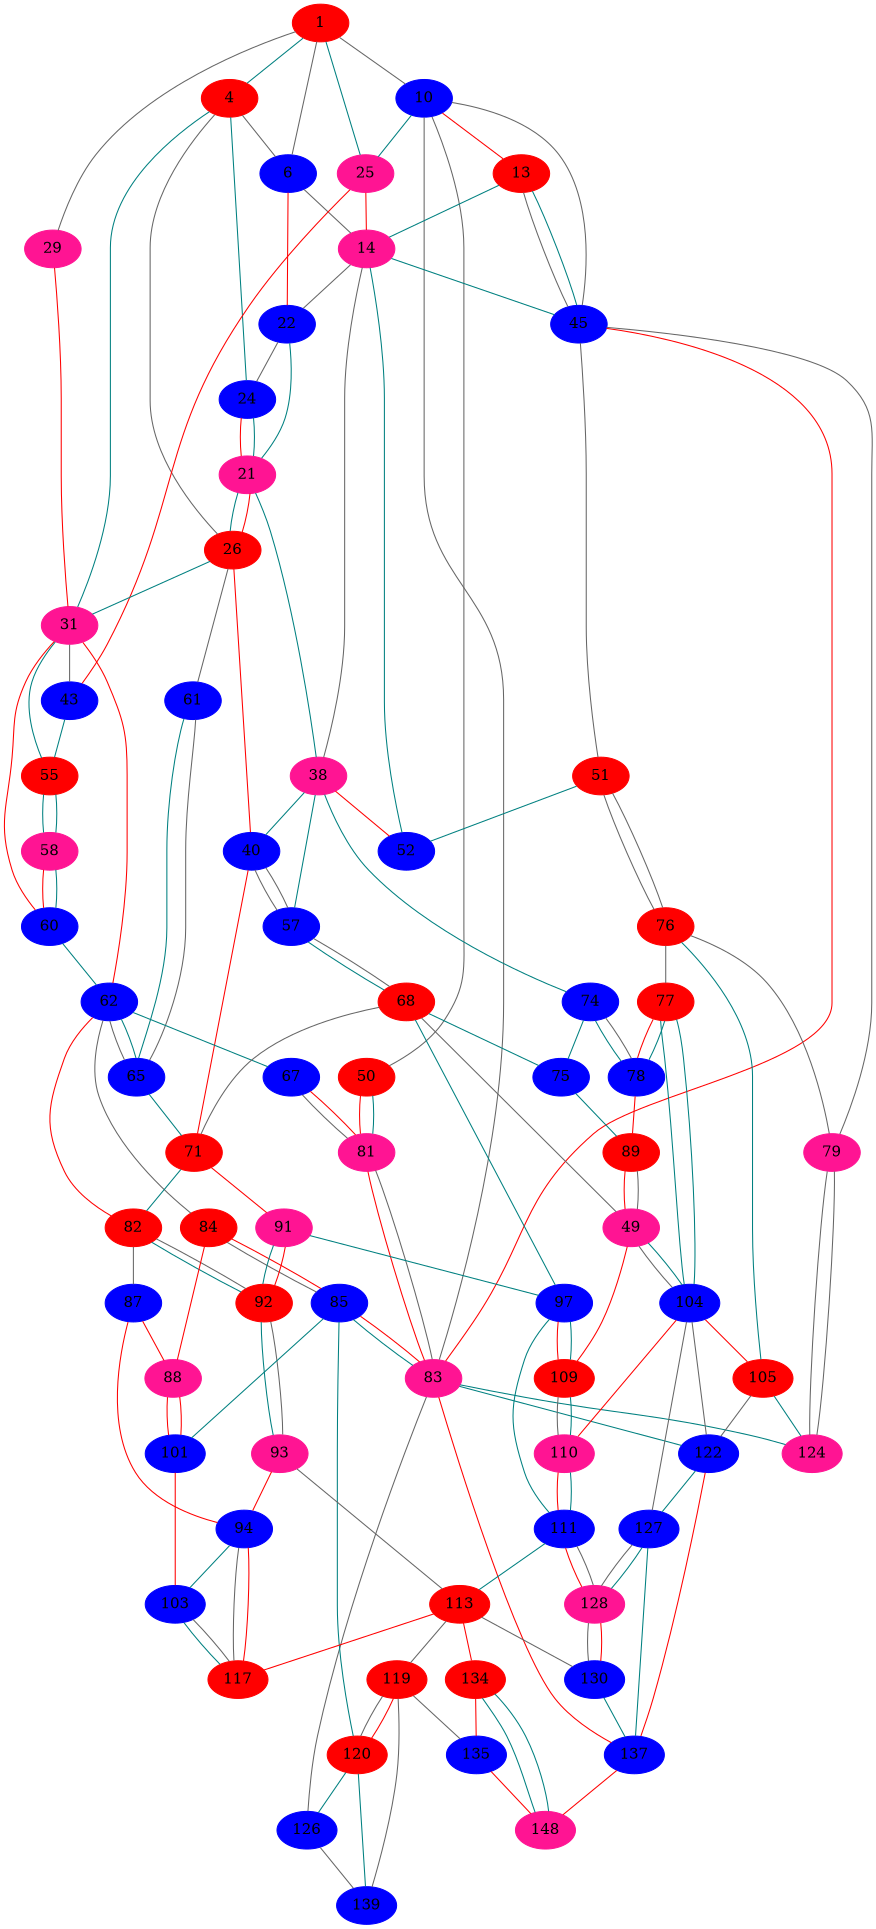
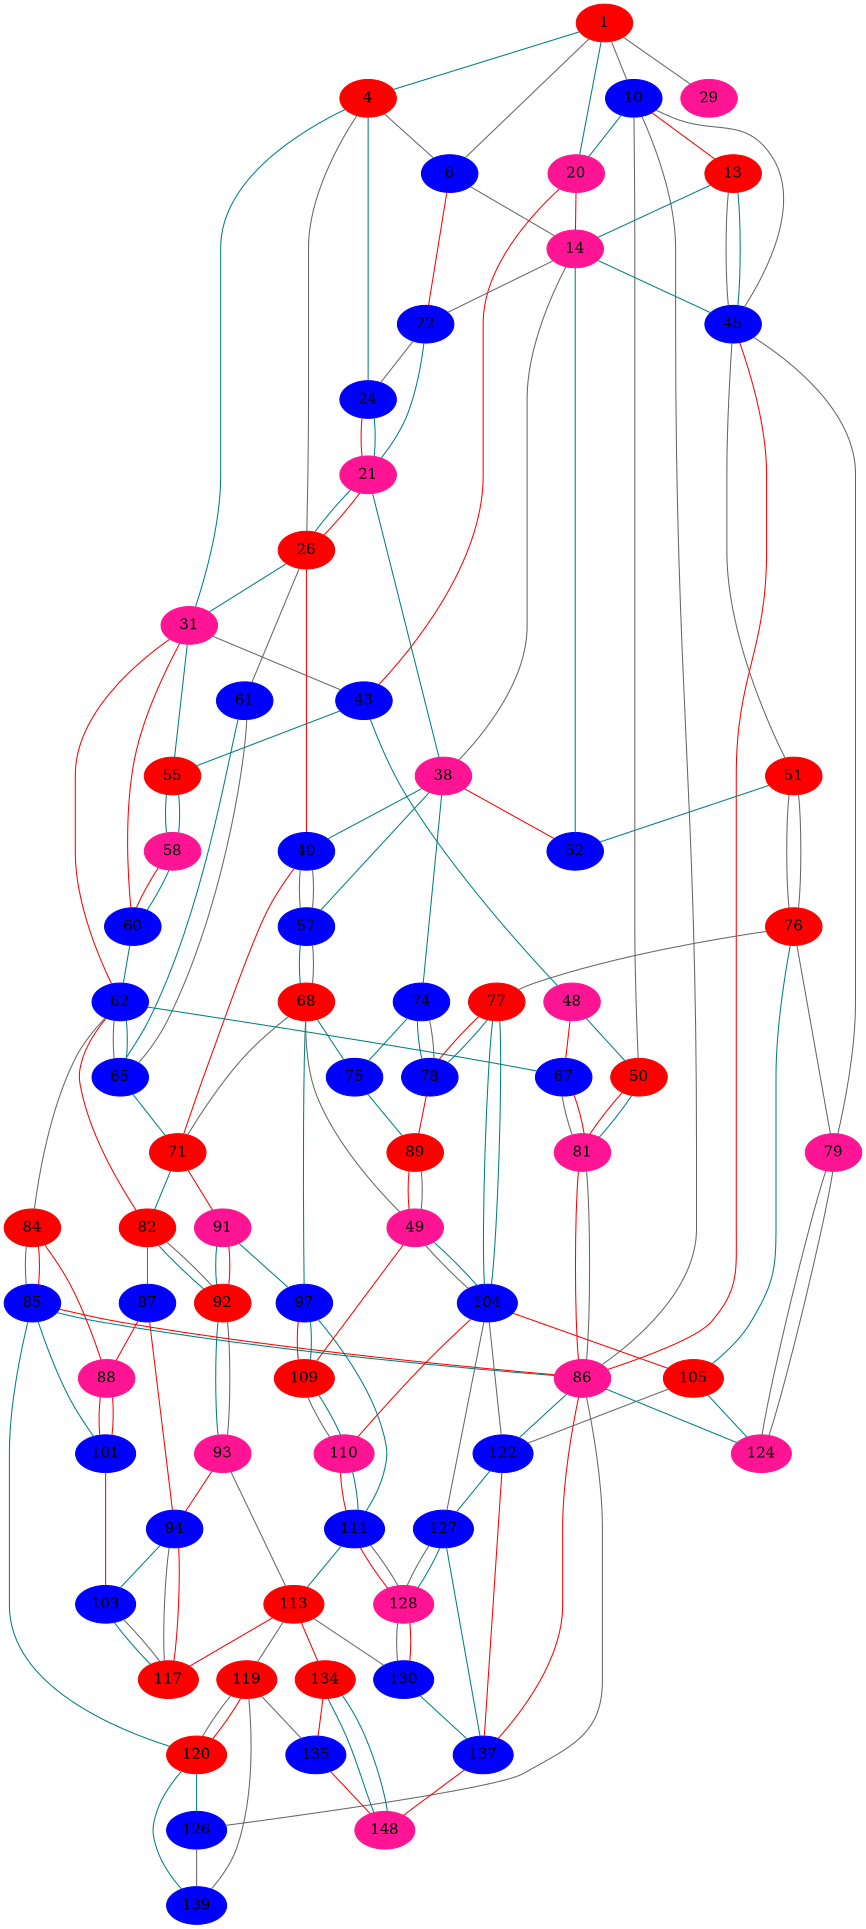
(366, 174) -> (576, 174)
(61, 437) -> none
none -> (572, 1002)
(434, 1378) -> (583, 1378)
